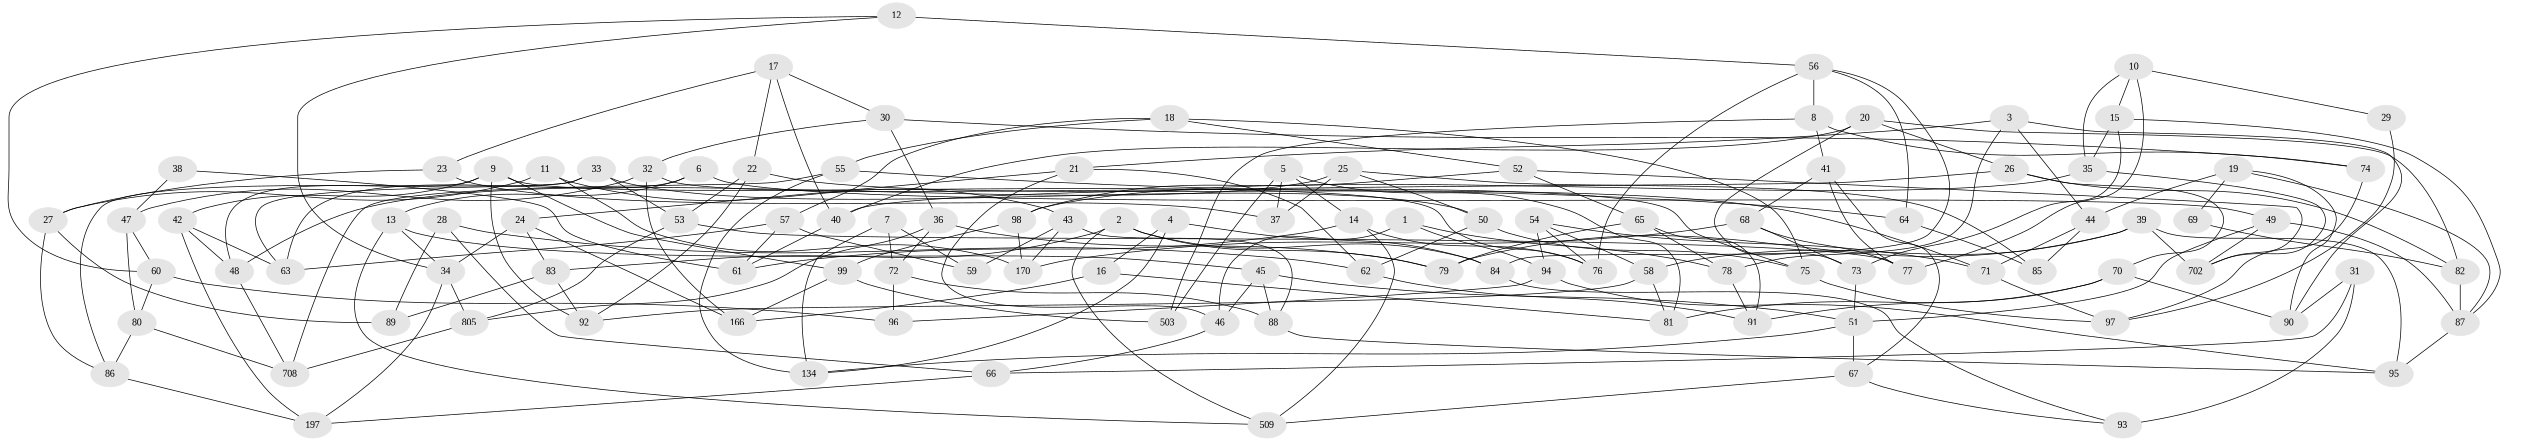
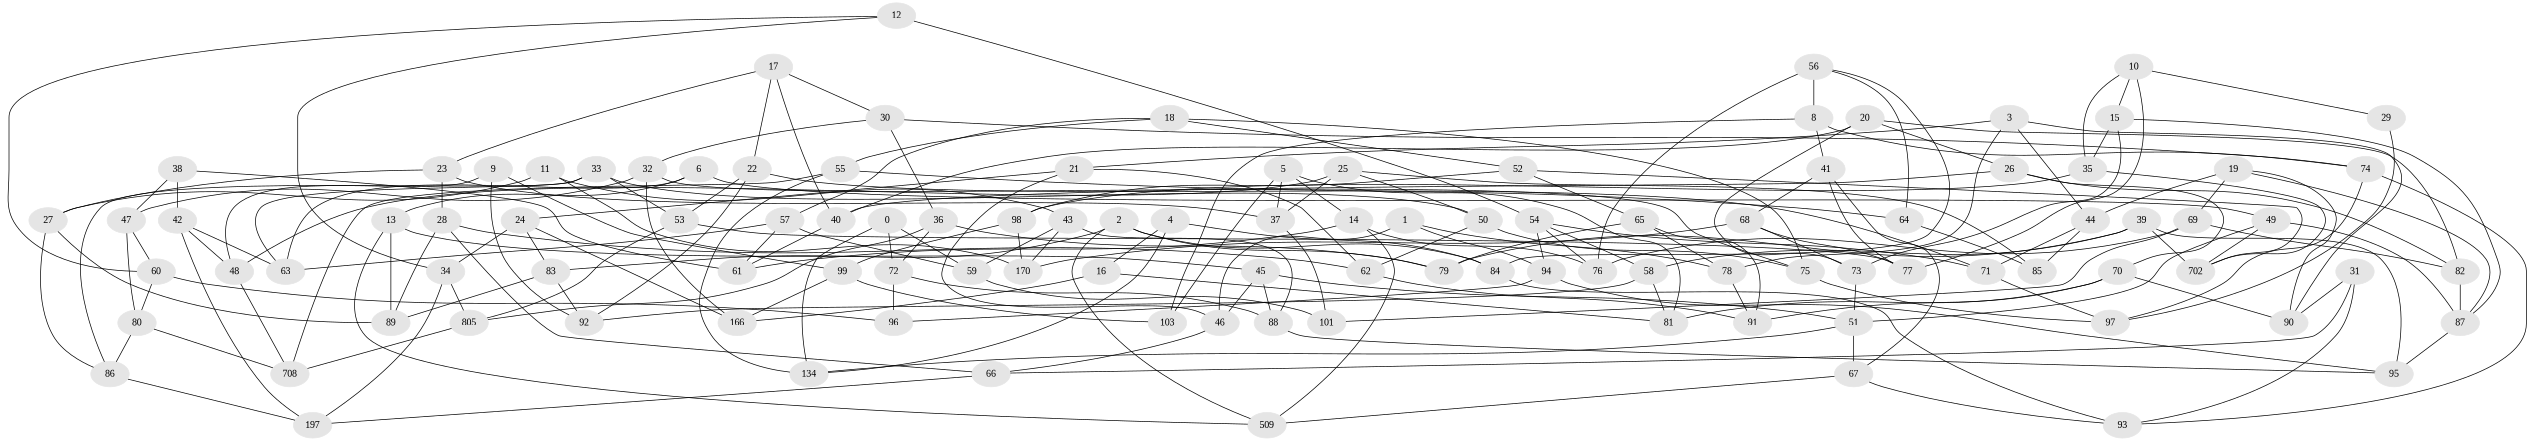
(1355, 41) -> (1219, 109)
(1053, 189) -> (1853, 242)
none -> (442, 195)
(336, 196) -> (178, 198)
(887, 220) -> (887, 220)
(418, 246) -> (391, 272)
(1167, 323) -> (1167, 323)
none -> (1327, 323)
none -> (2459, 379)
